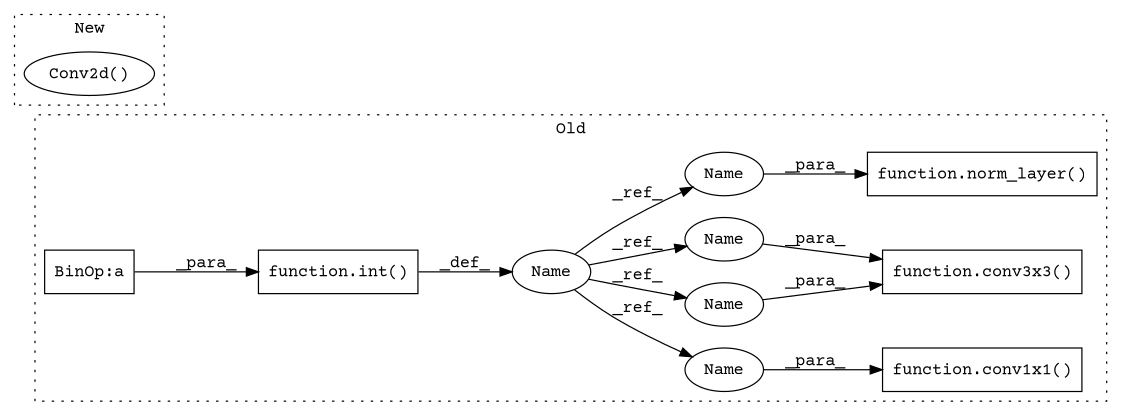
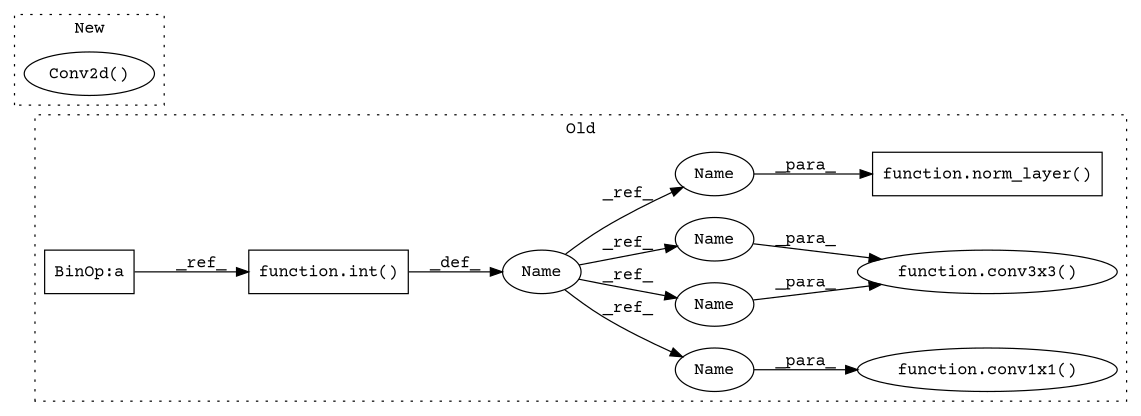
(206, 263) -> (202, 263)
(982, 272) -> (987, 272)
(982, 370) -> (987, 370)
